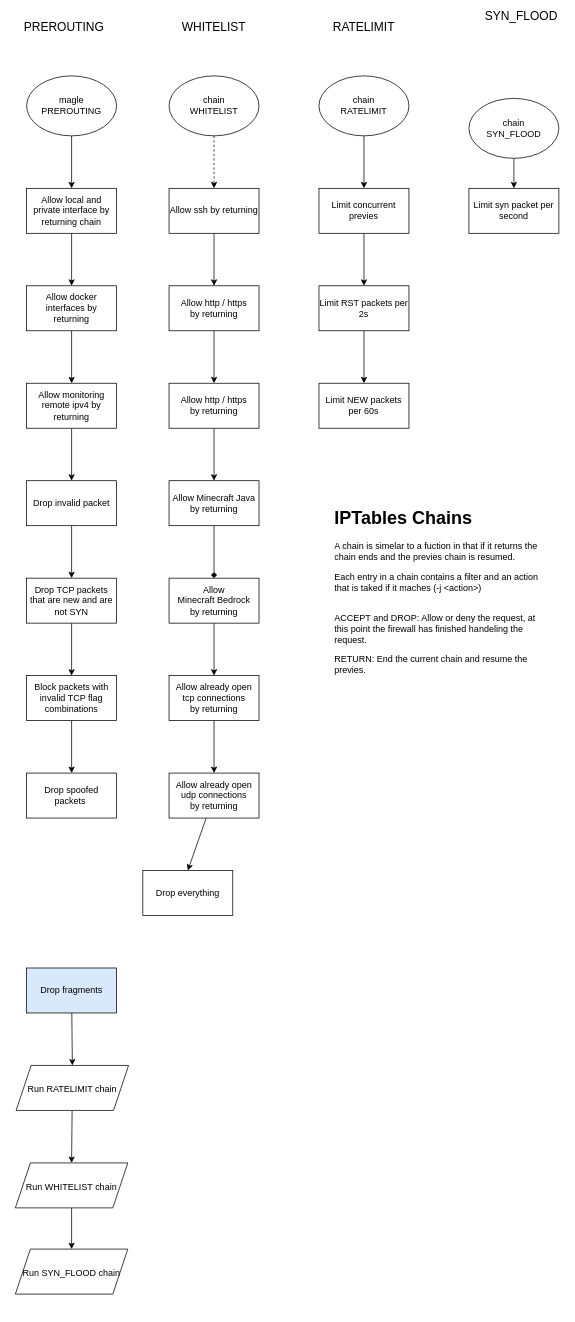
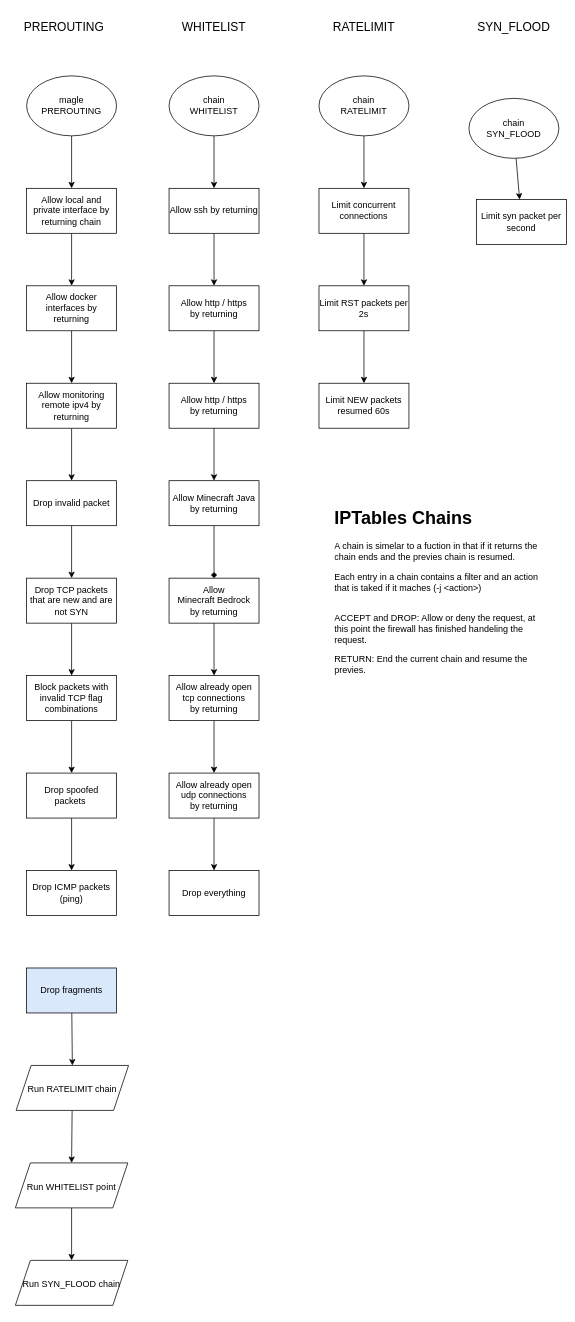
(522, 15) -> (514, 27)
(214, 159) -> (214, 159)
(364, 210) -> (364, 210)
(514, 210) -> (522, 222)
(364, 405) -> (364, 405)
none -> (72, 841)
none -> (72, 893)
(188, 893) -> (214, 893)
(72, 1185) -> (72, 1185)
(72, 1272) -> (72, 1283)
